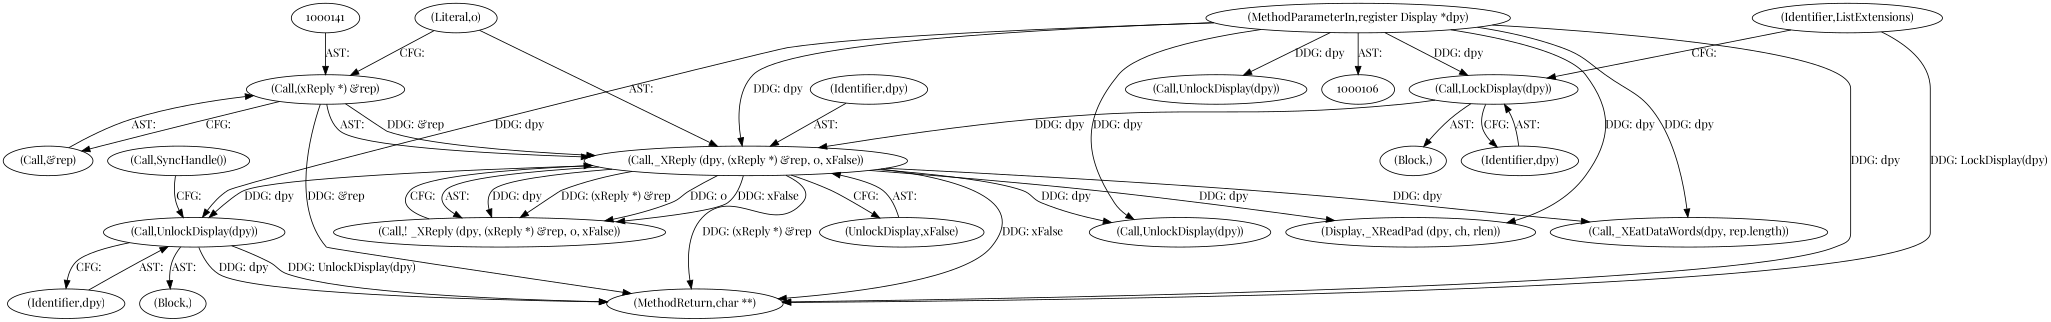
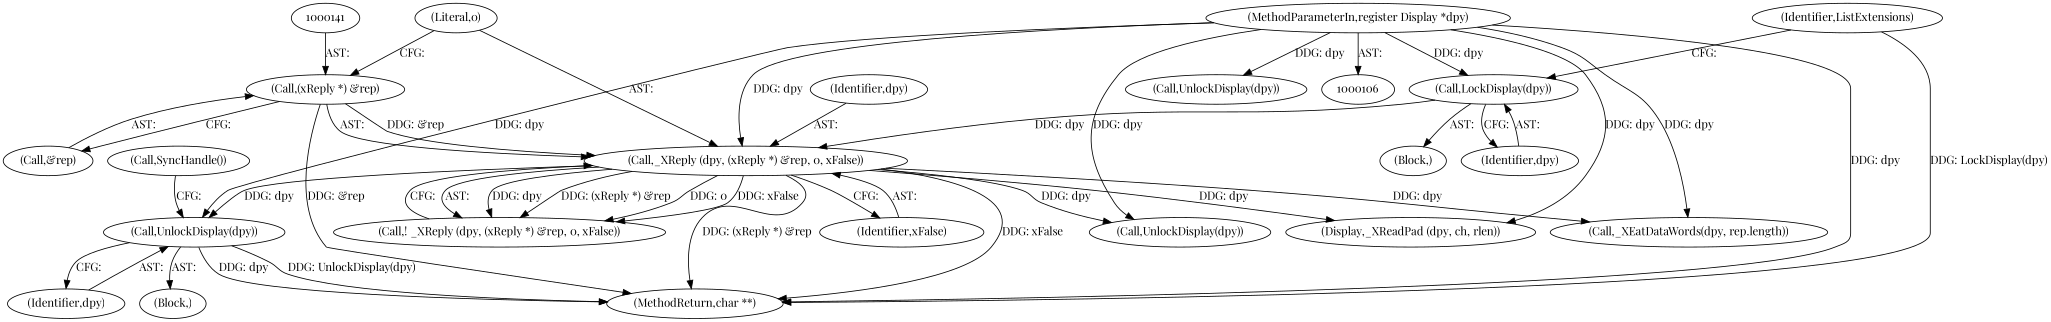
(902, 232) -> (902, 232)
